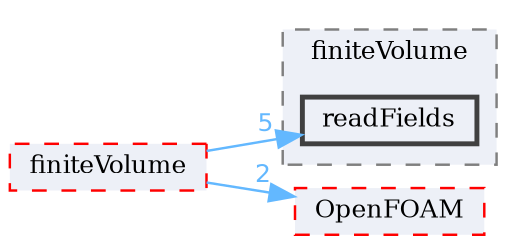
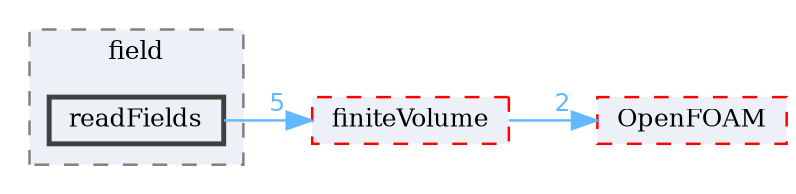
(390, 53) -> (136, 53)
(242, 145) -> (258, 120)
